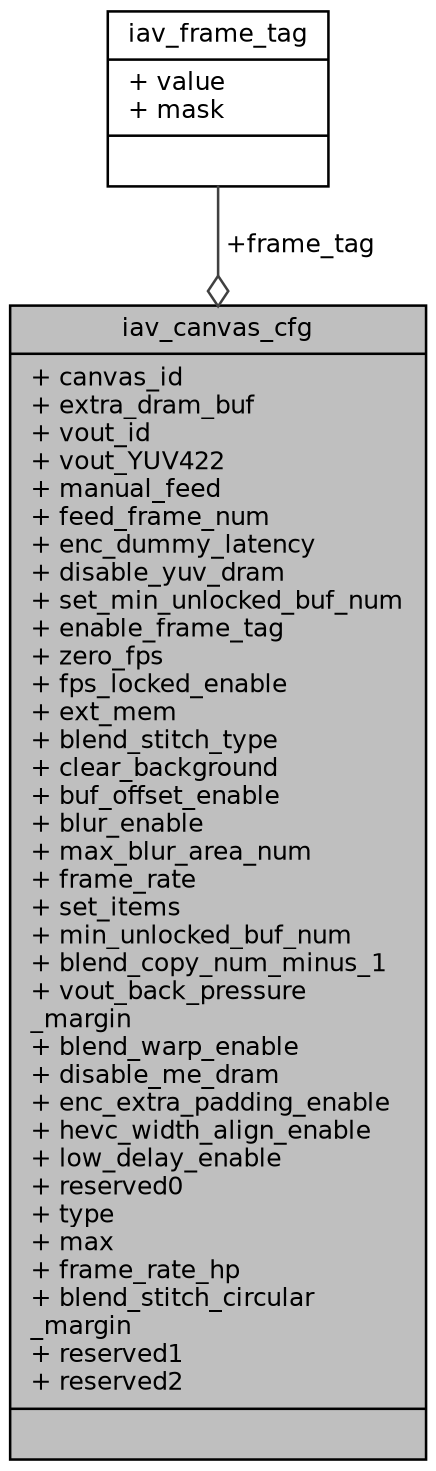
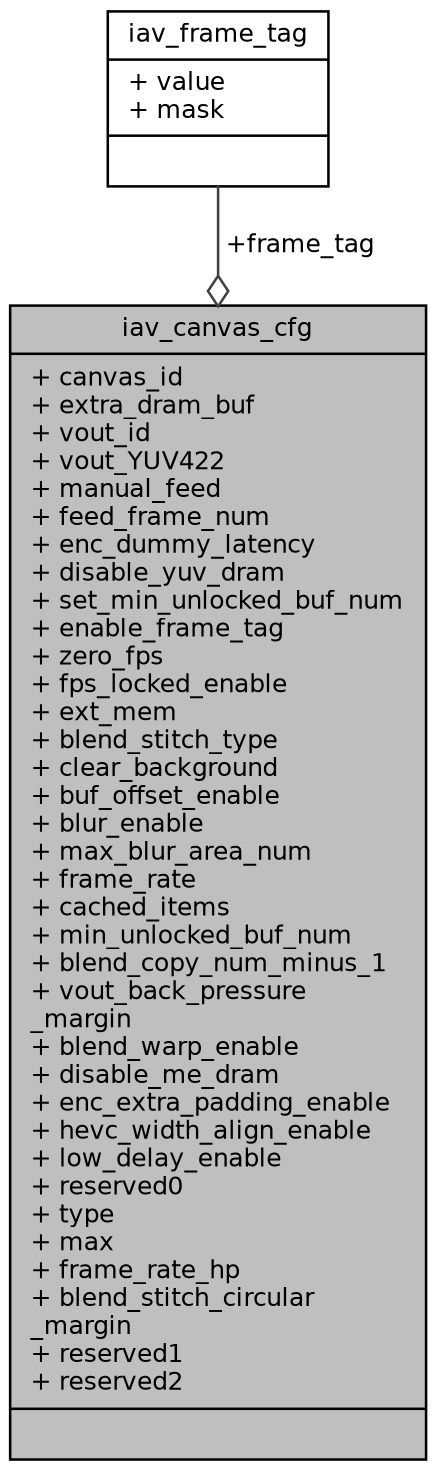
(107, 908) -> (131, 908)
